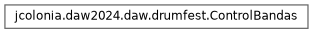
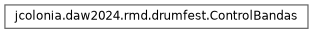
(156, 17) -> (156, 17)
